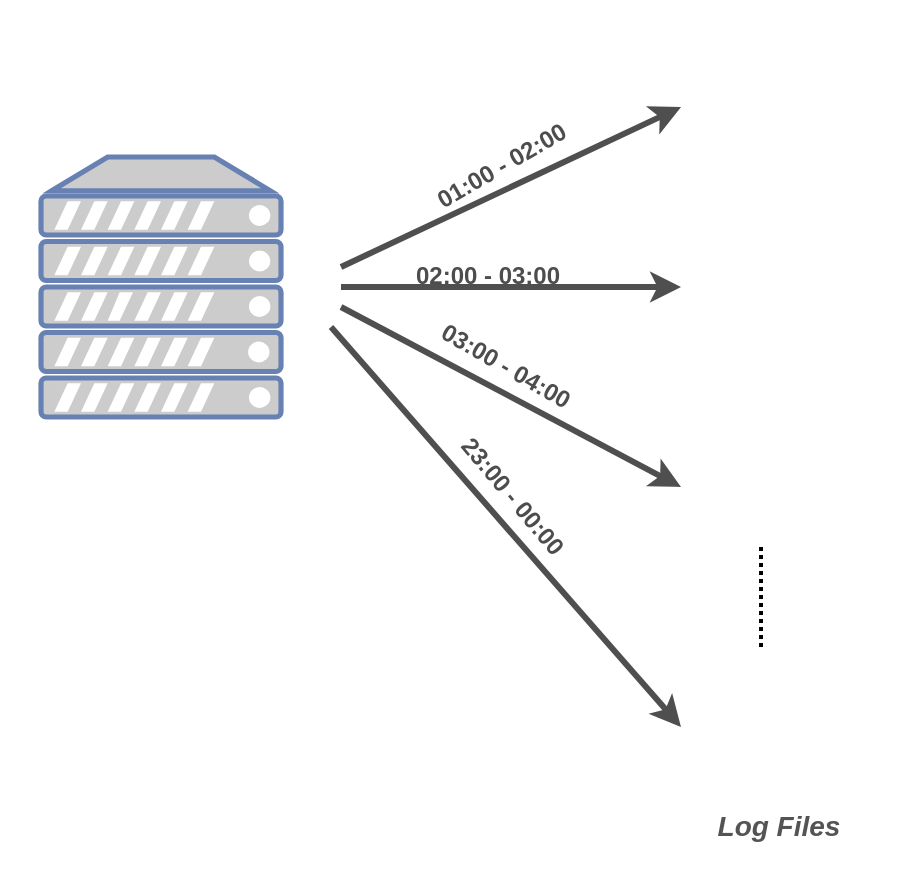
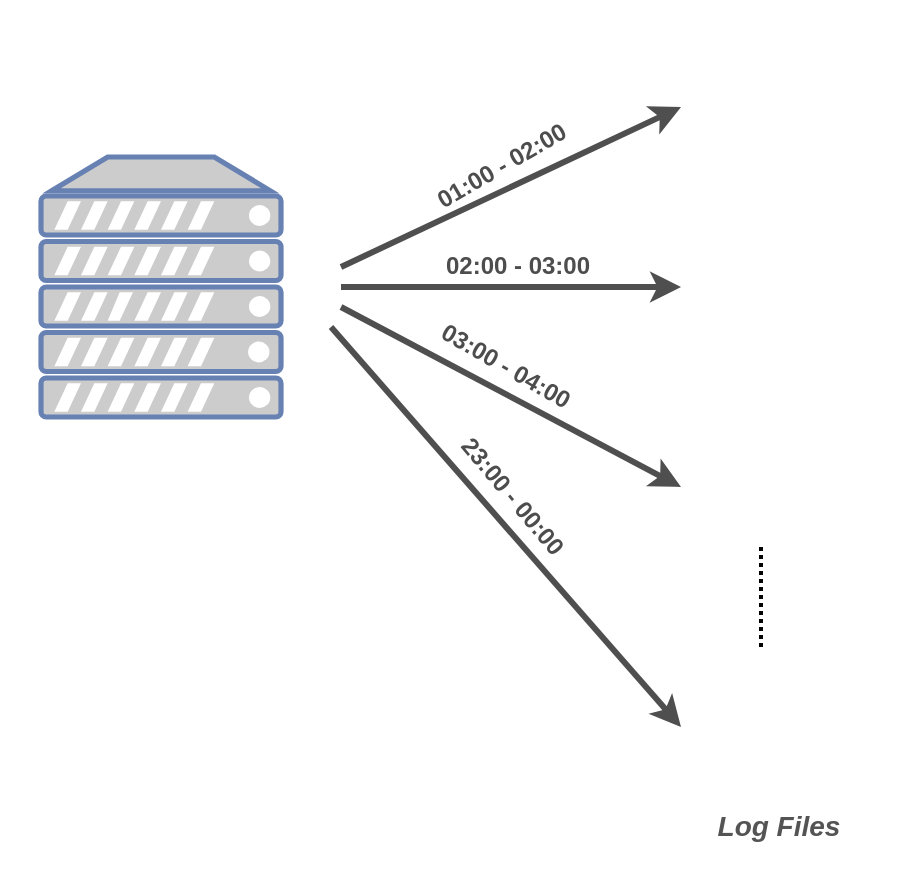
(489, 277) -> (519, 267)
